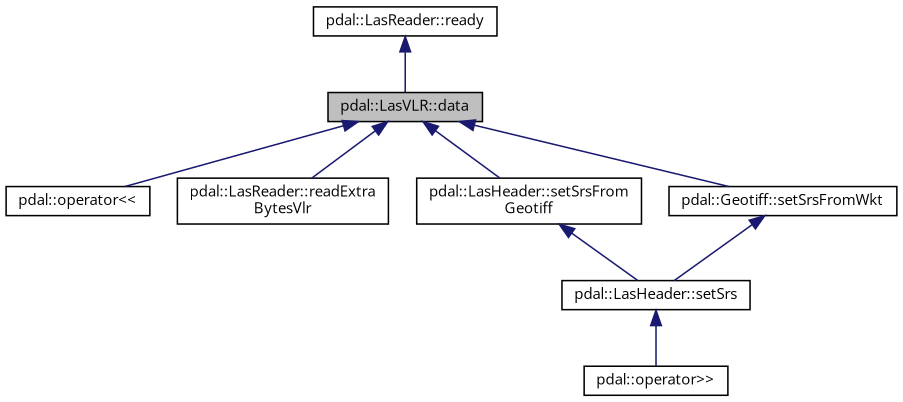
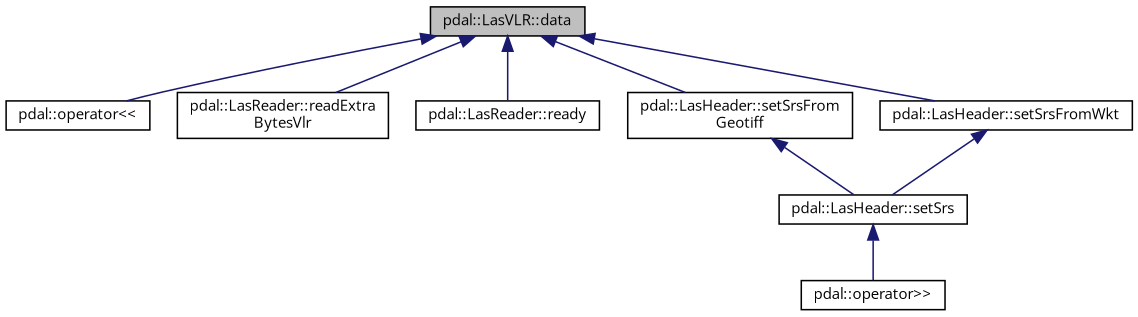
(405, 72) -> (508, 76)
(783, 201) -> (1006, 115)
